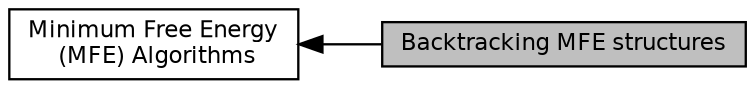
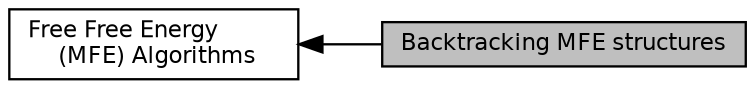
(154, 44) -> (154, 44)
